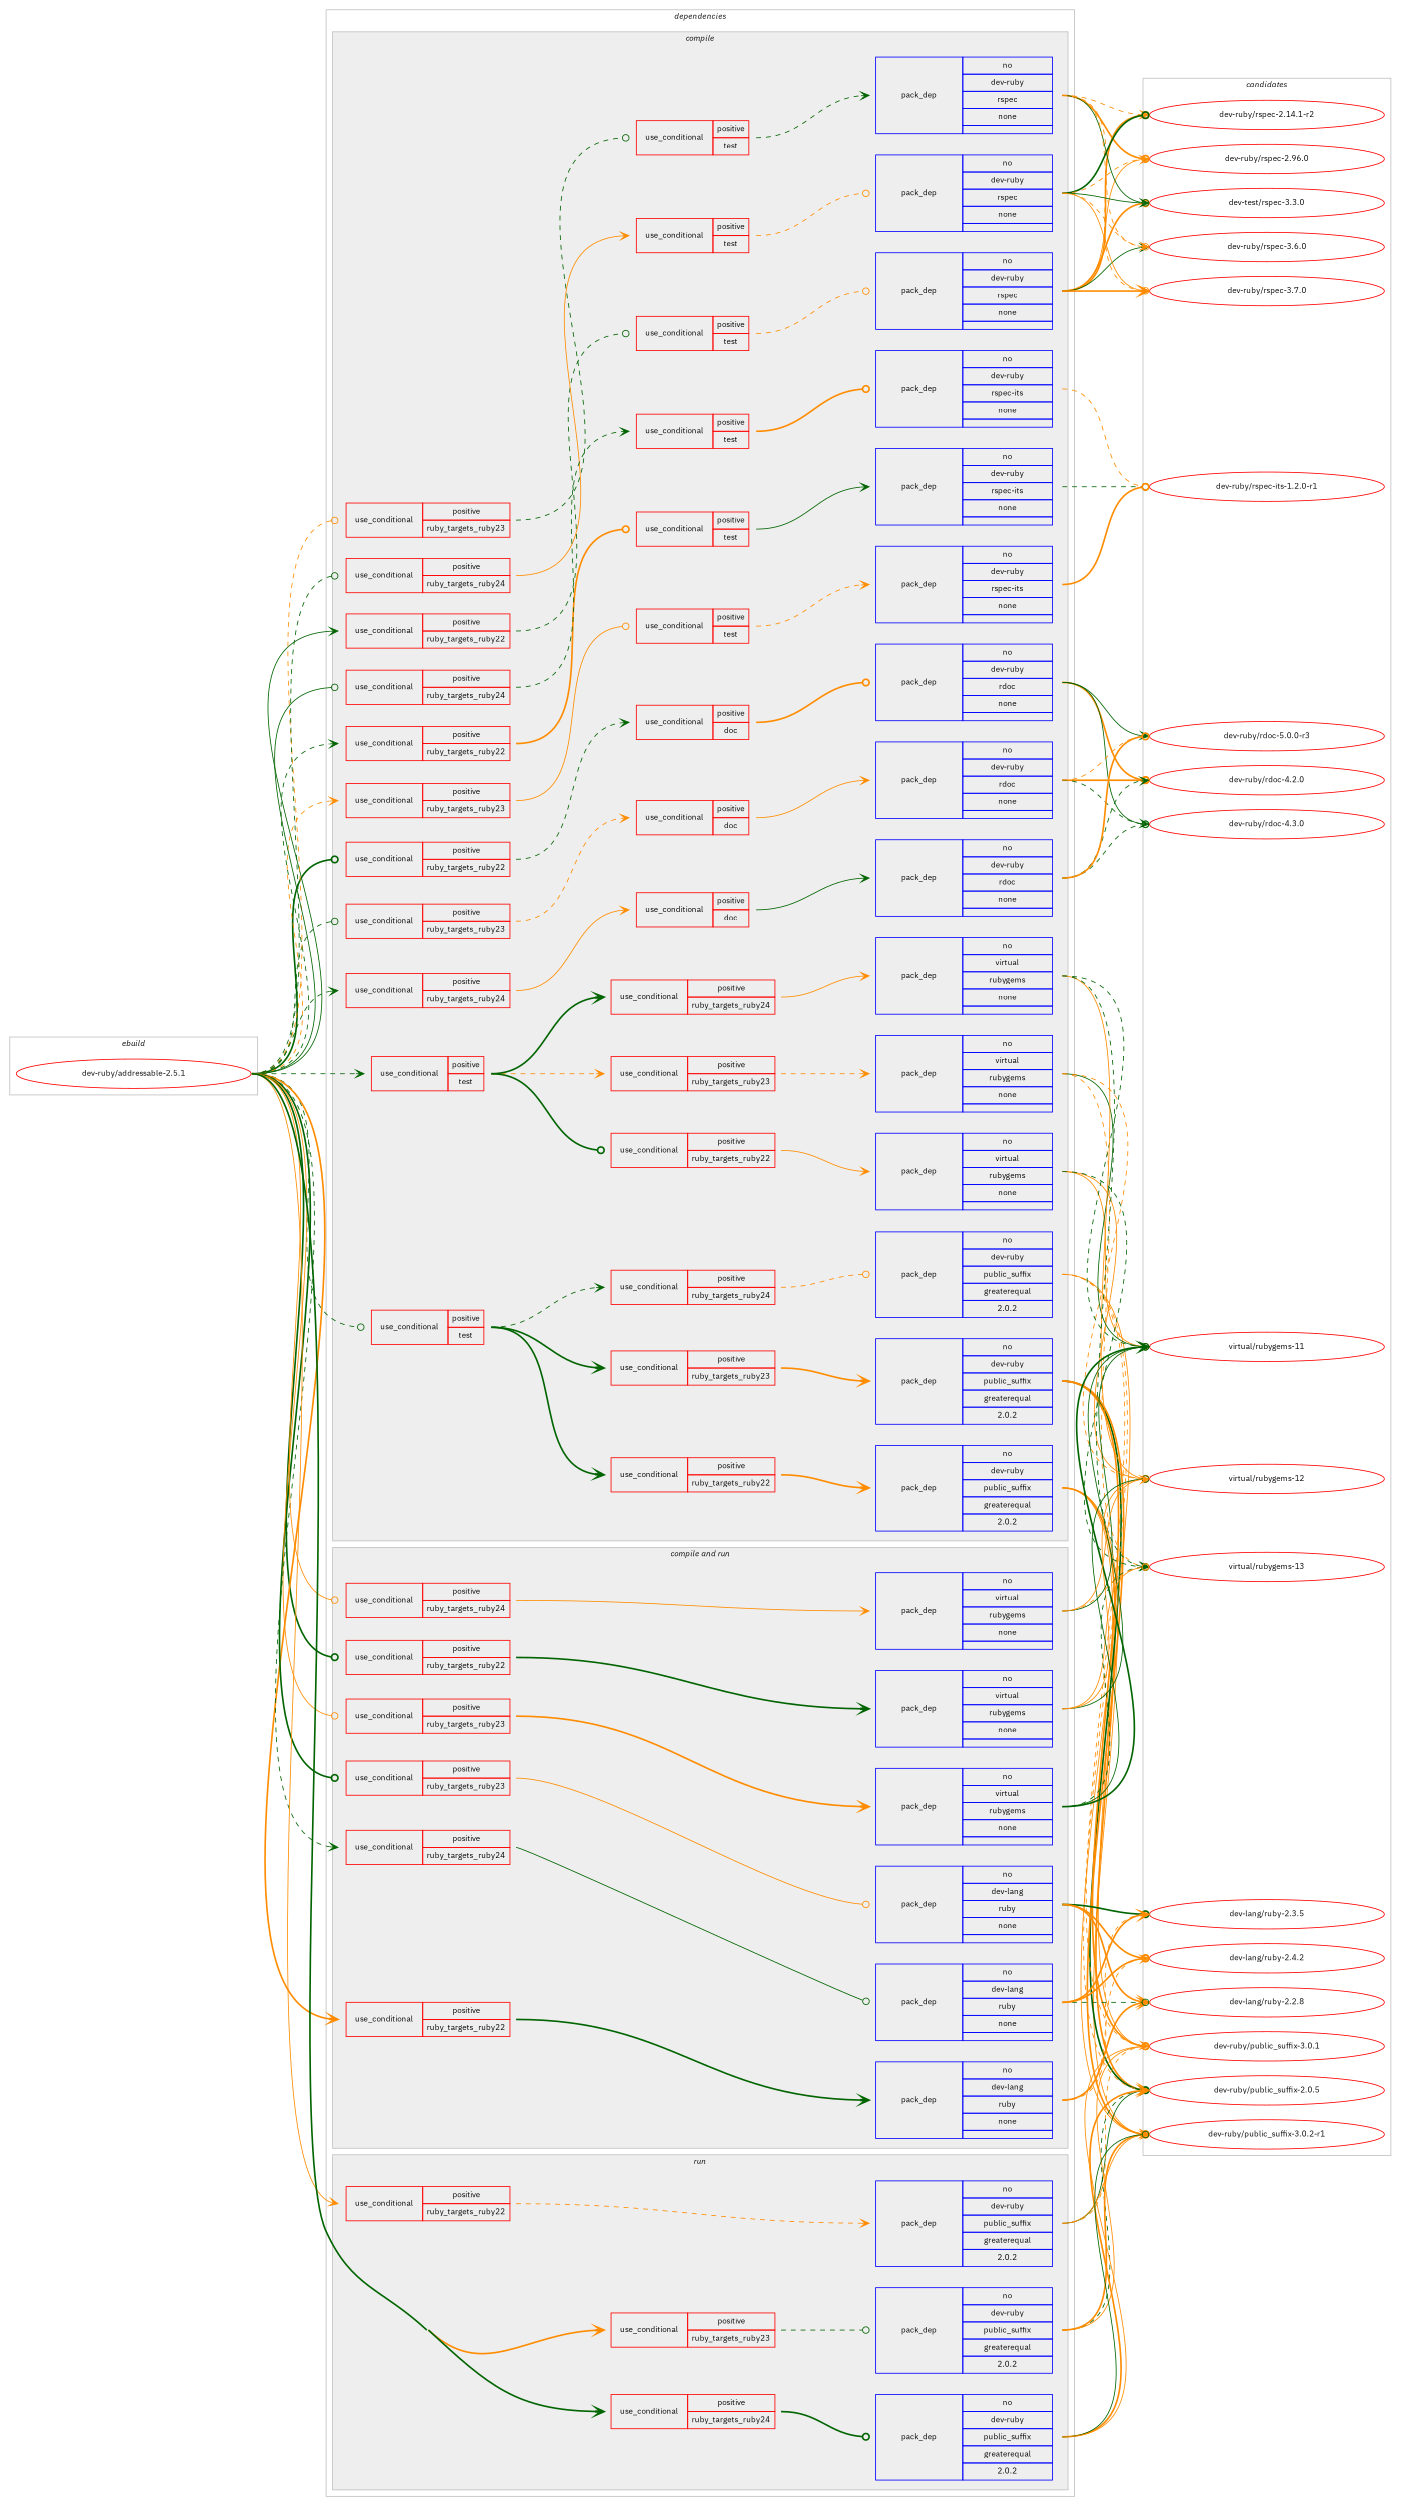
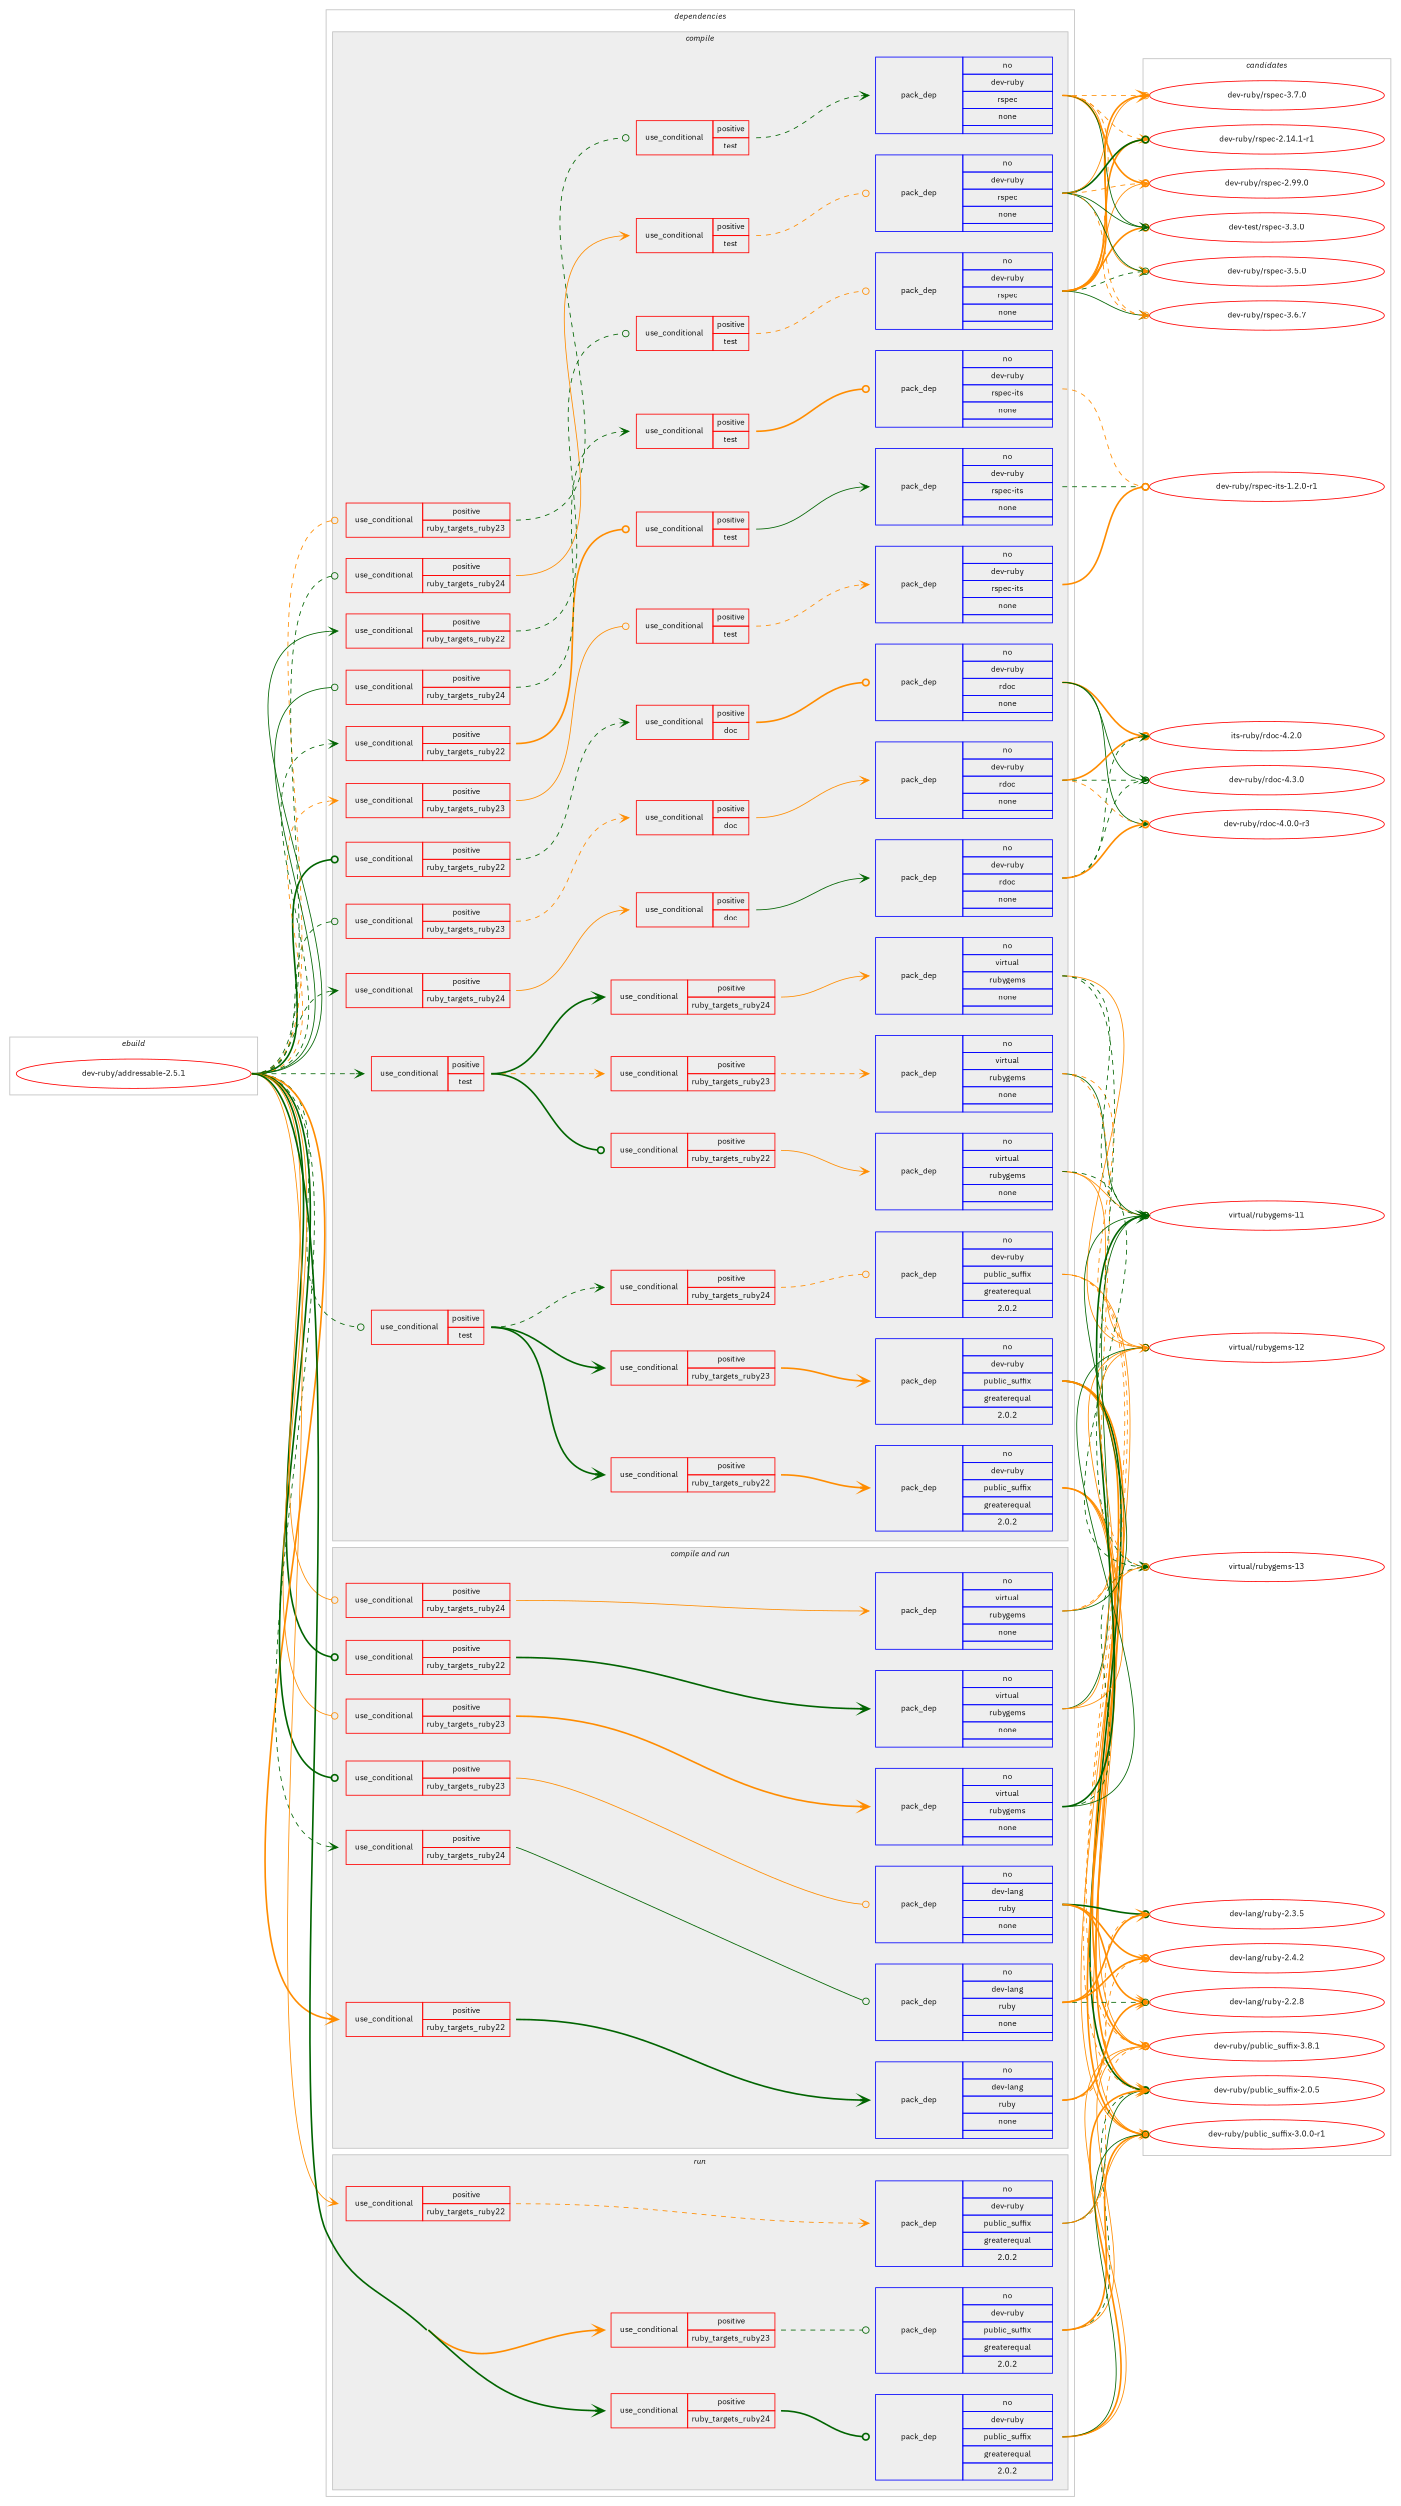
(1267, 115) -> (1267, 139)
(1267, 159) -> (1267, 183)
(1267, 247) -> (1267, 316)
none -> (1267, 271)
(1267, 736) -> (1267, 824)
(1267, 780) -> (1267, 736)
(1267, 2046) -> (1267, 2046)
(1267, 2134) -> (1267, 2134)
